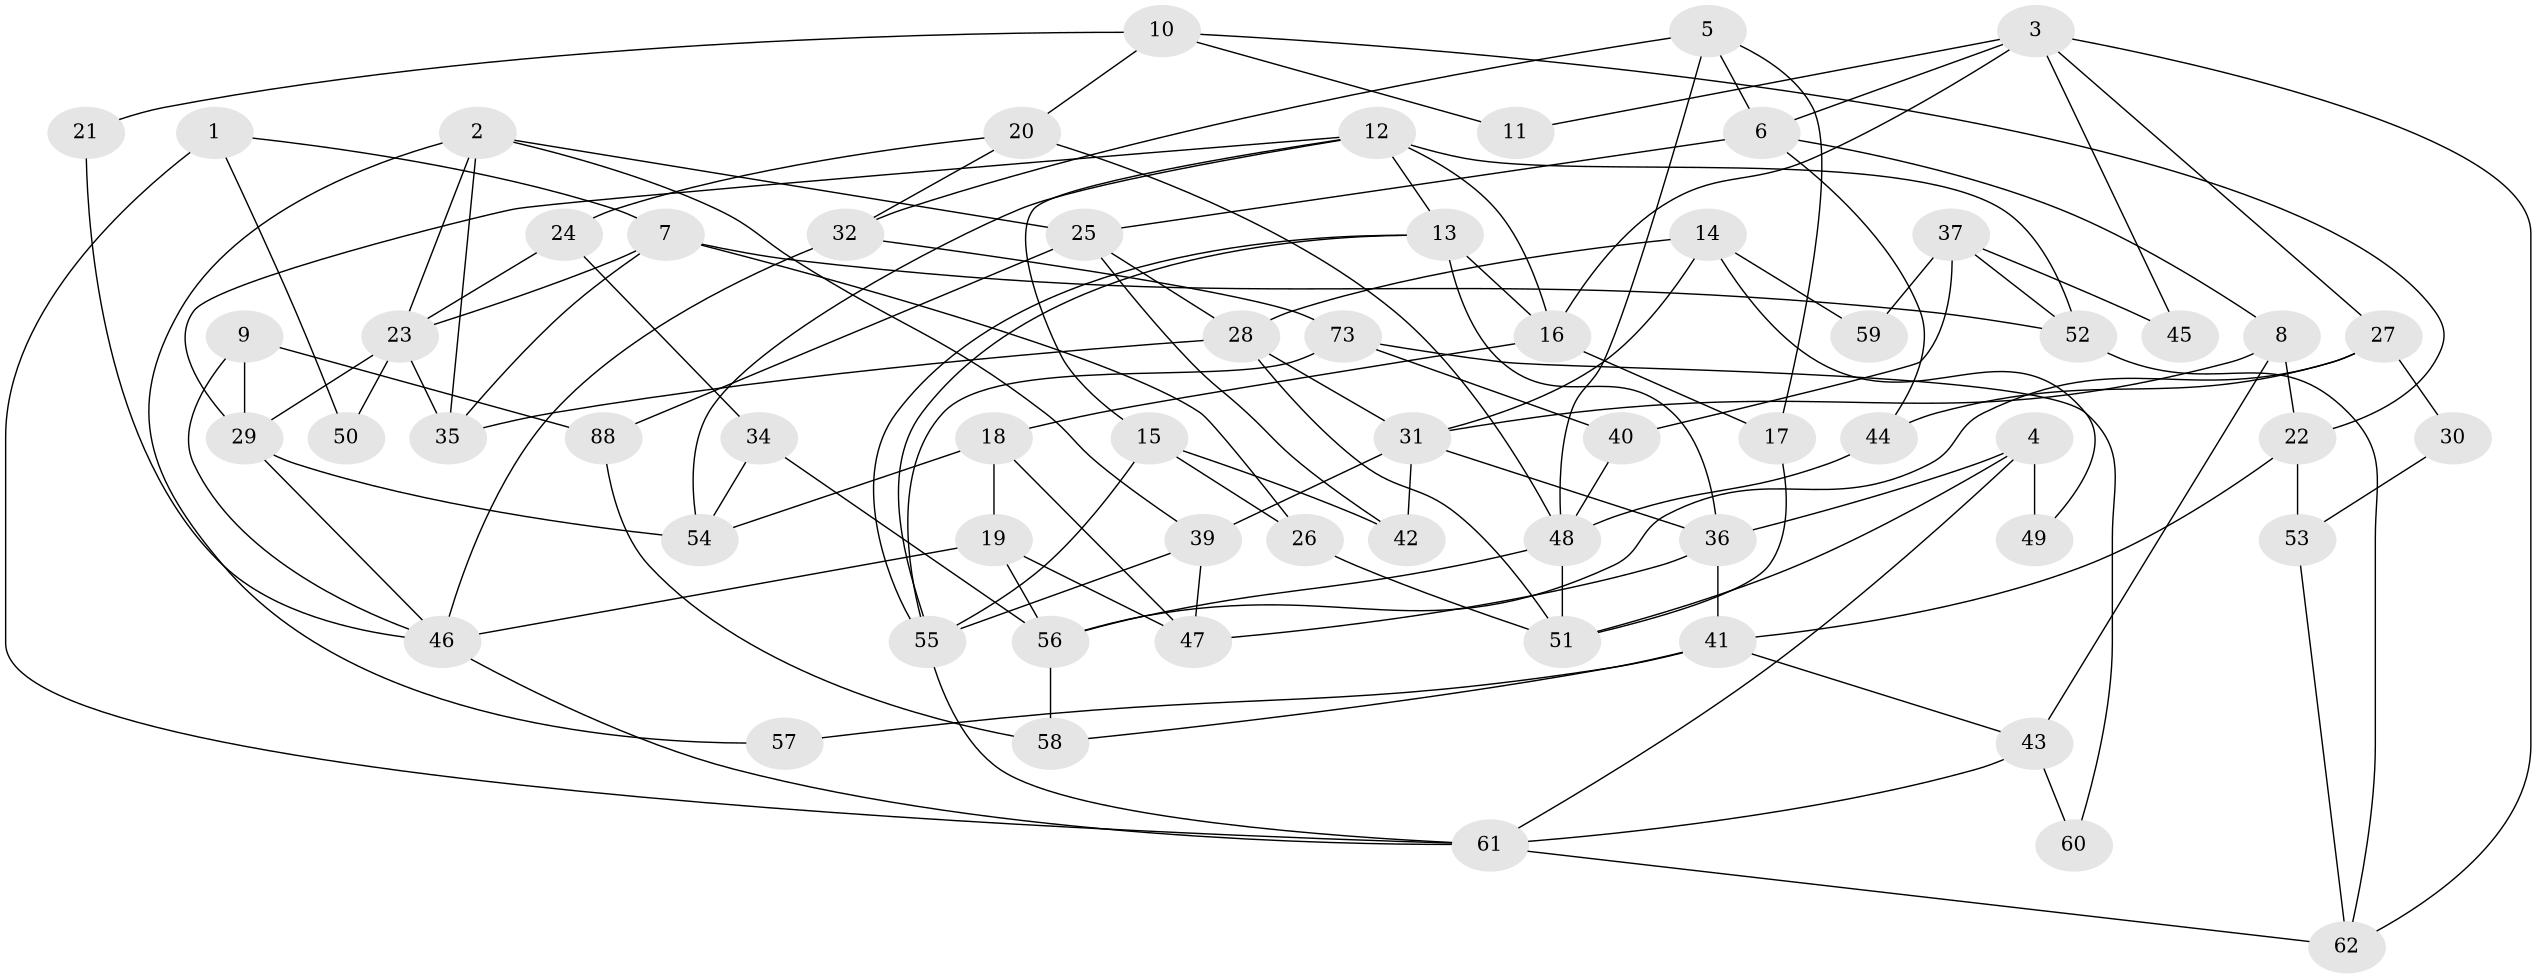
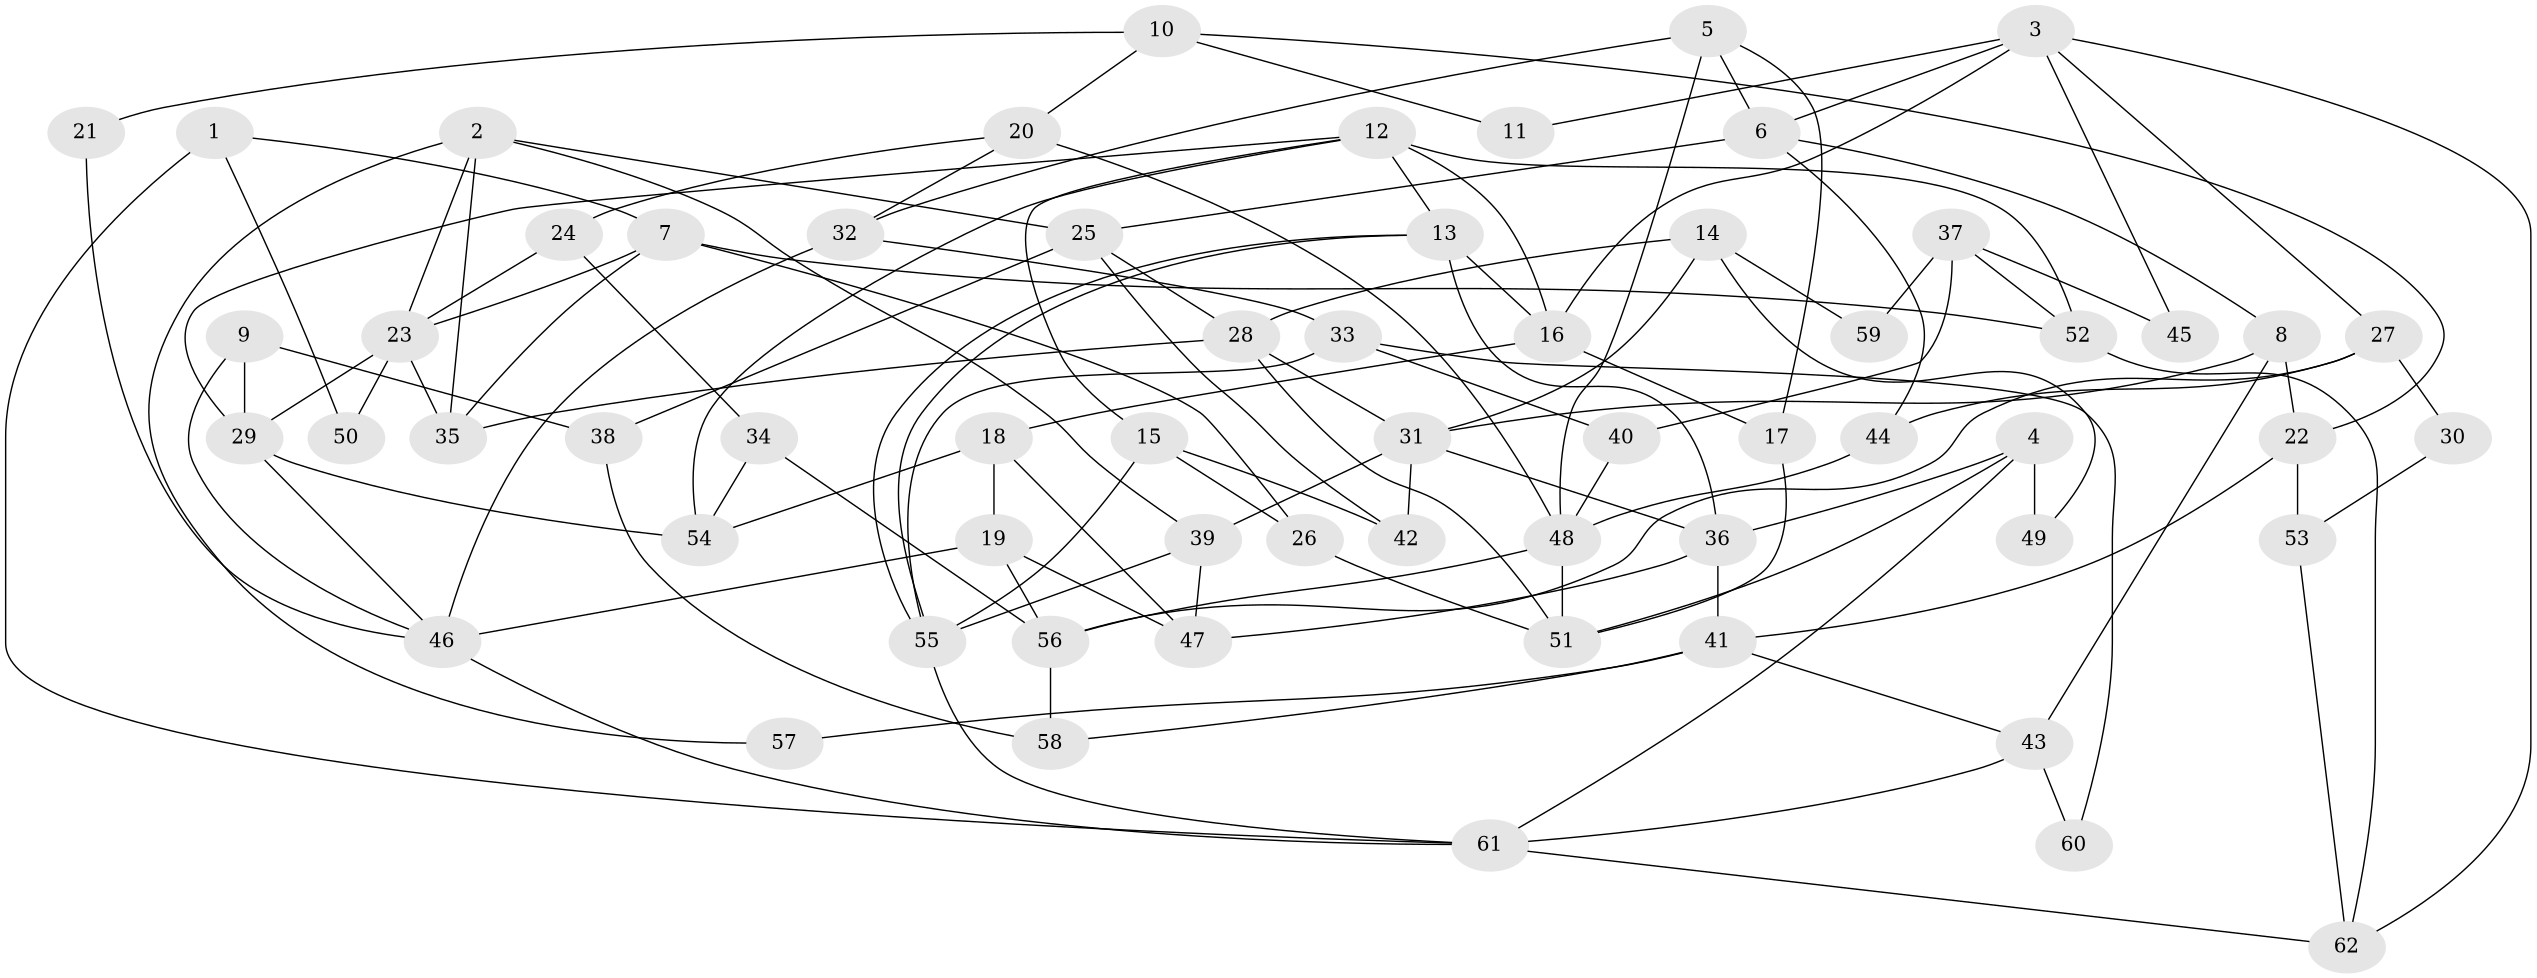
(1343, 337) -> (1343, 337)
(604, 438) -> (604, 438)
